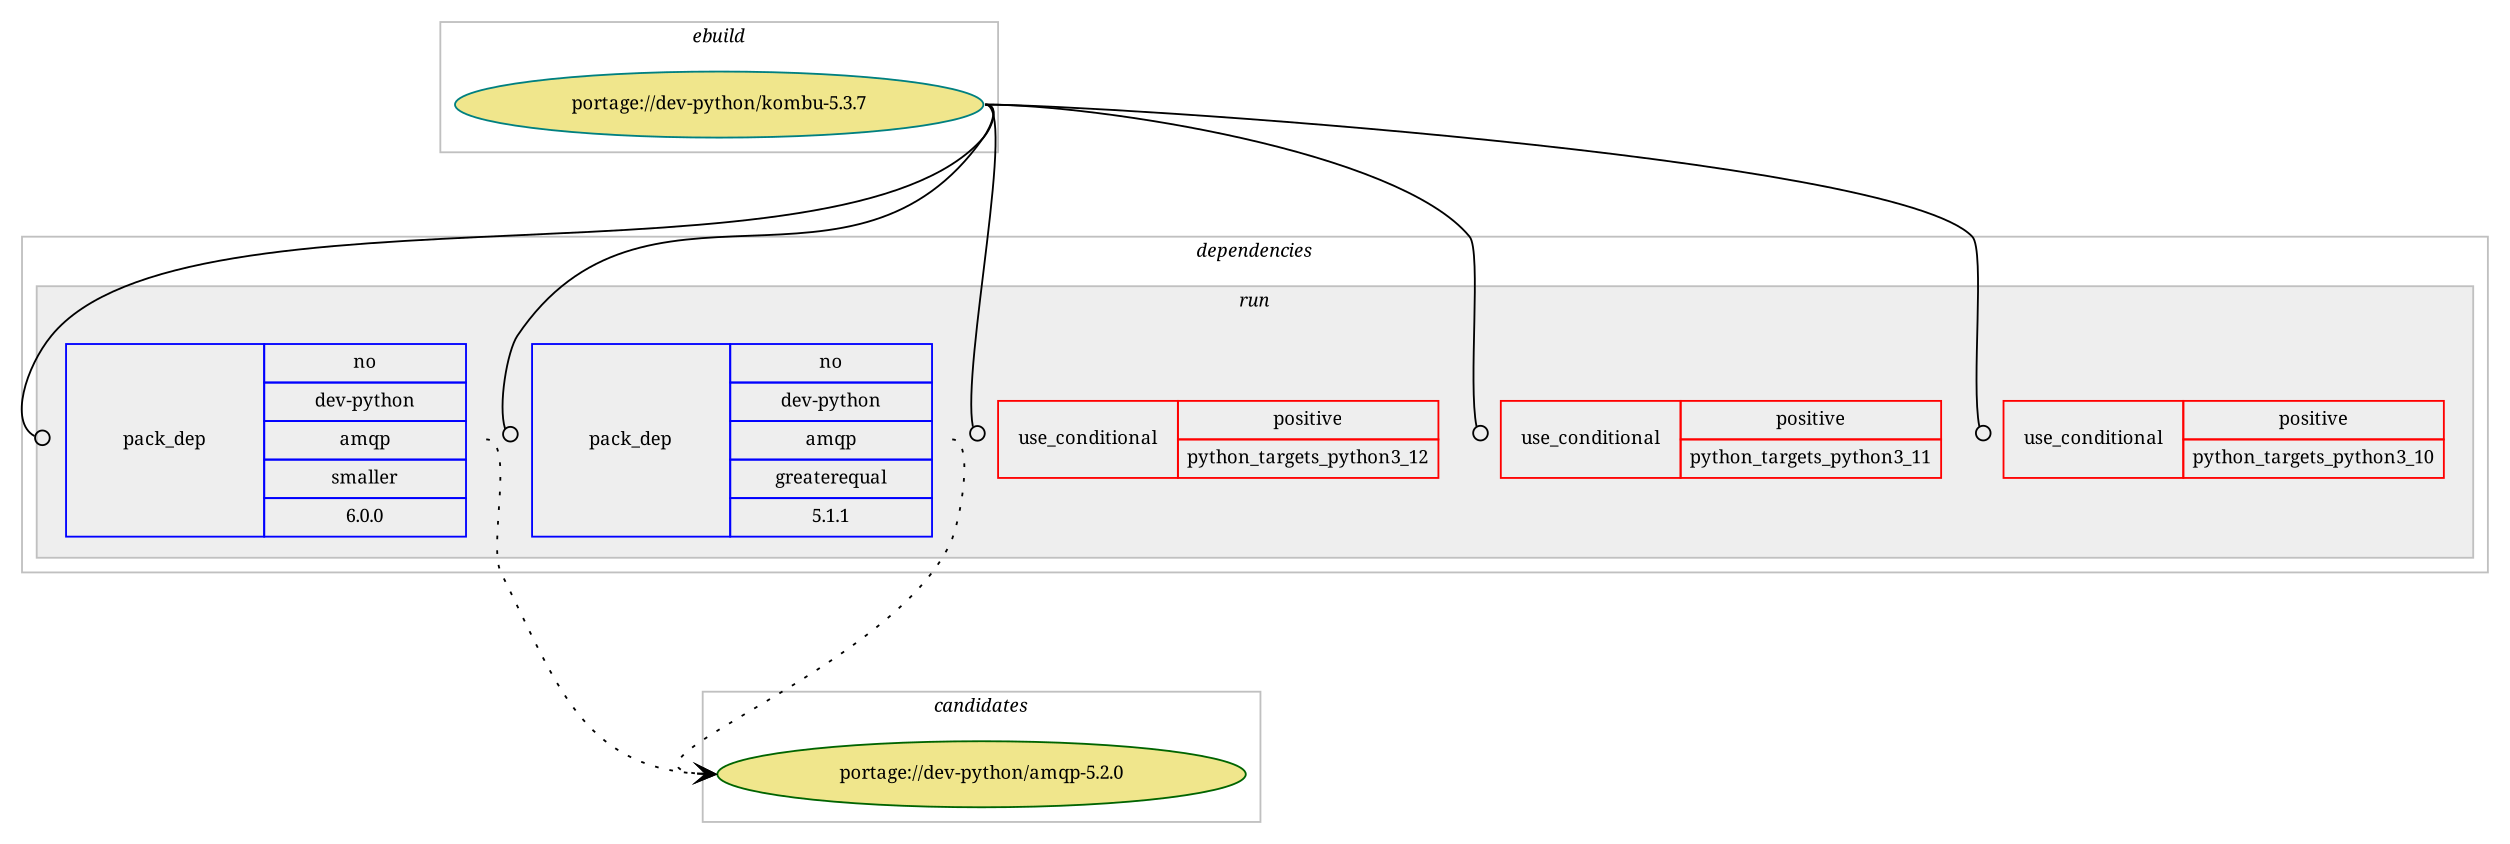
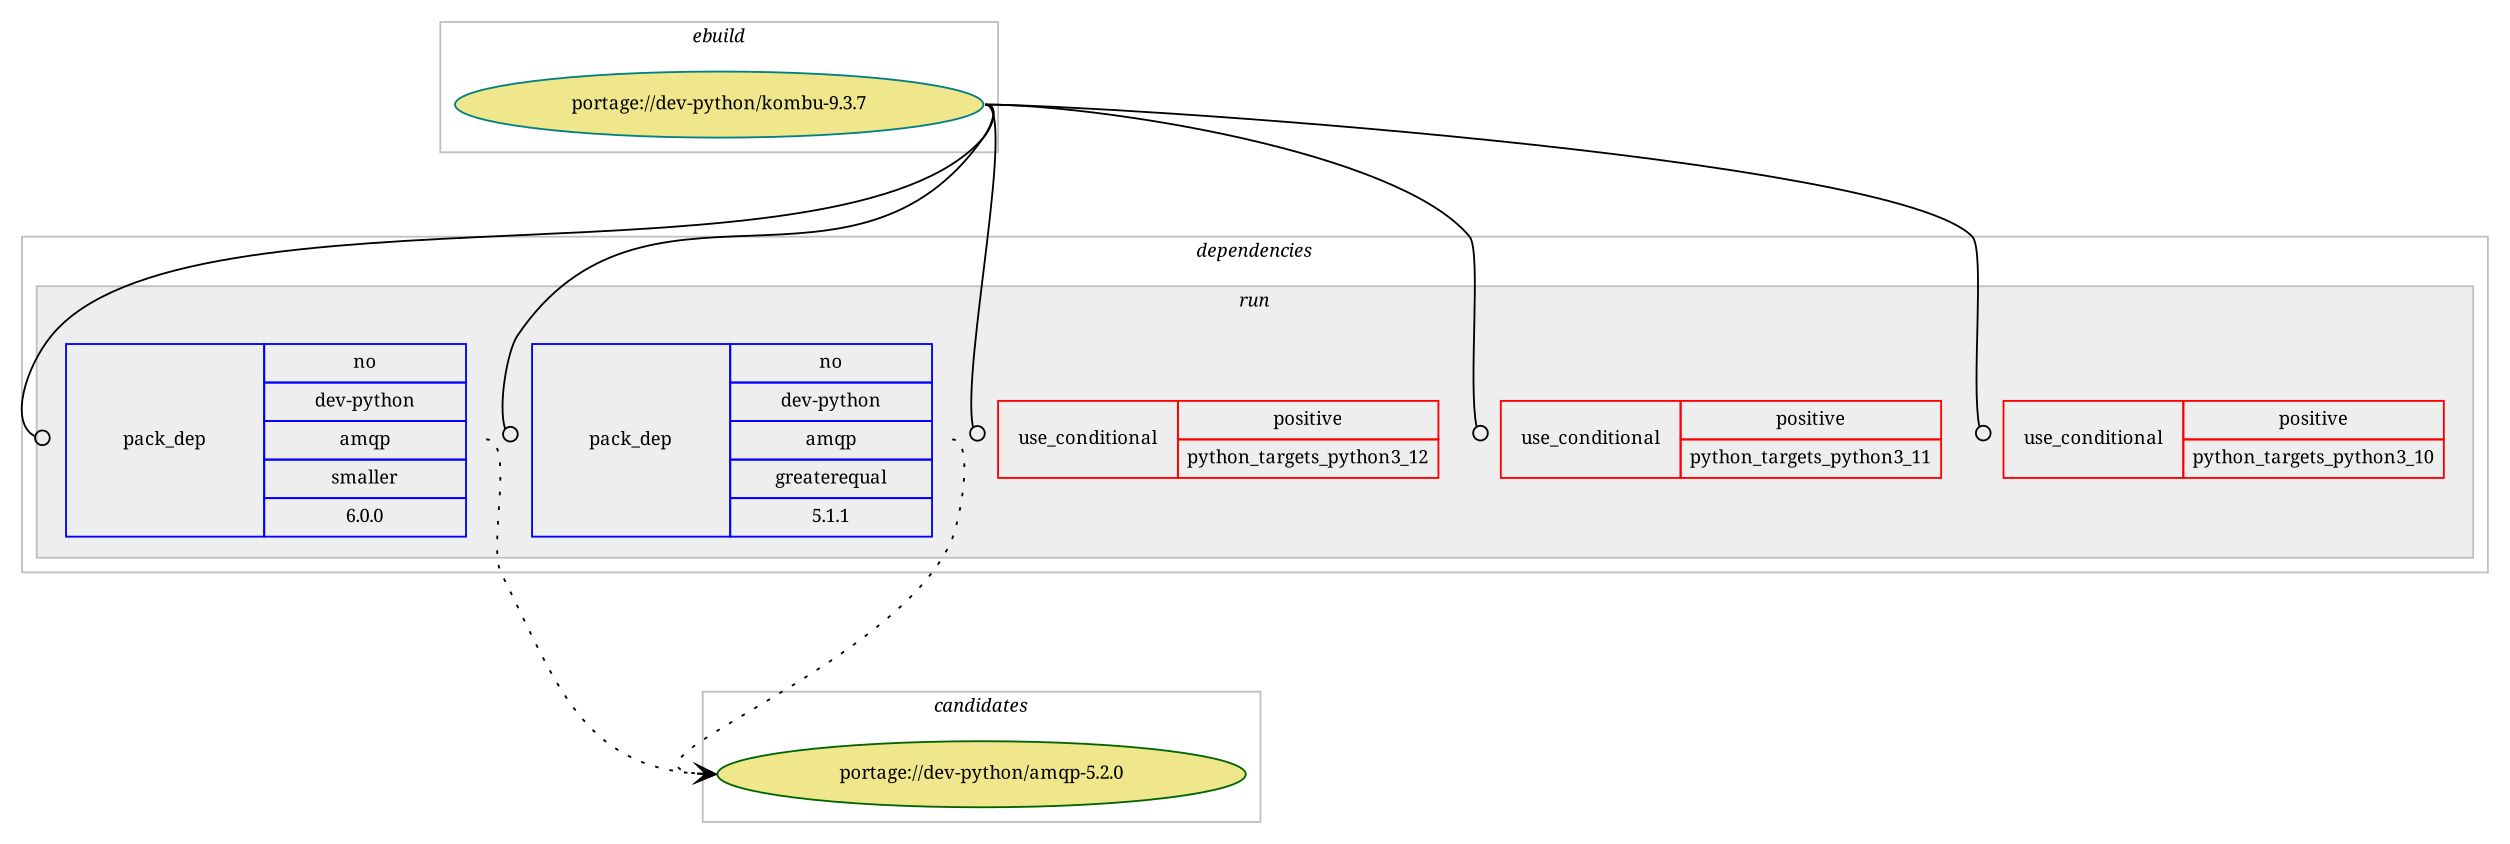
(719, 105) -> (719, 105)
